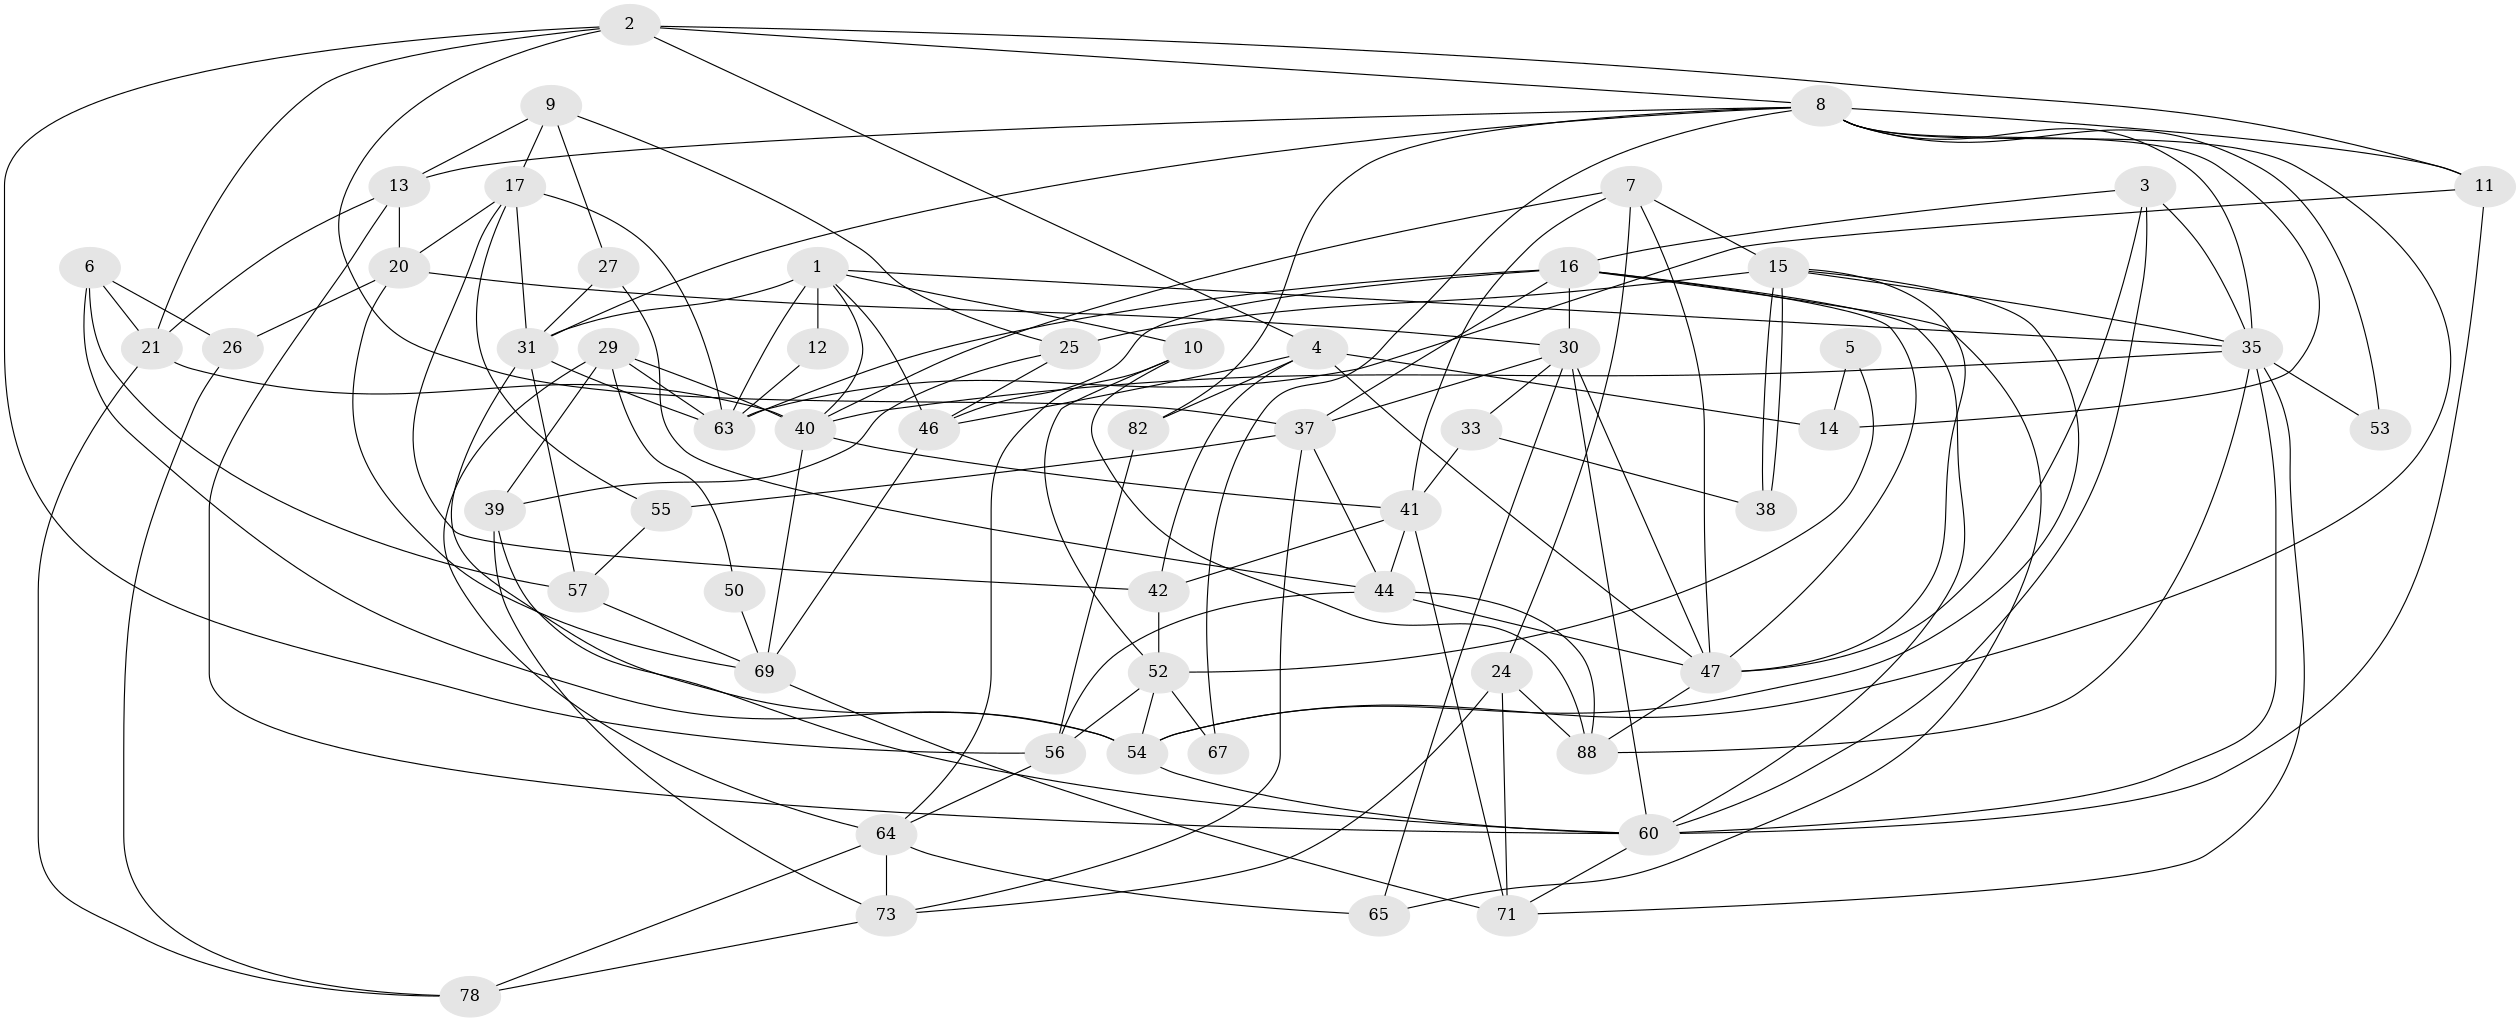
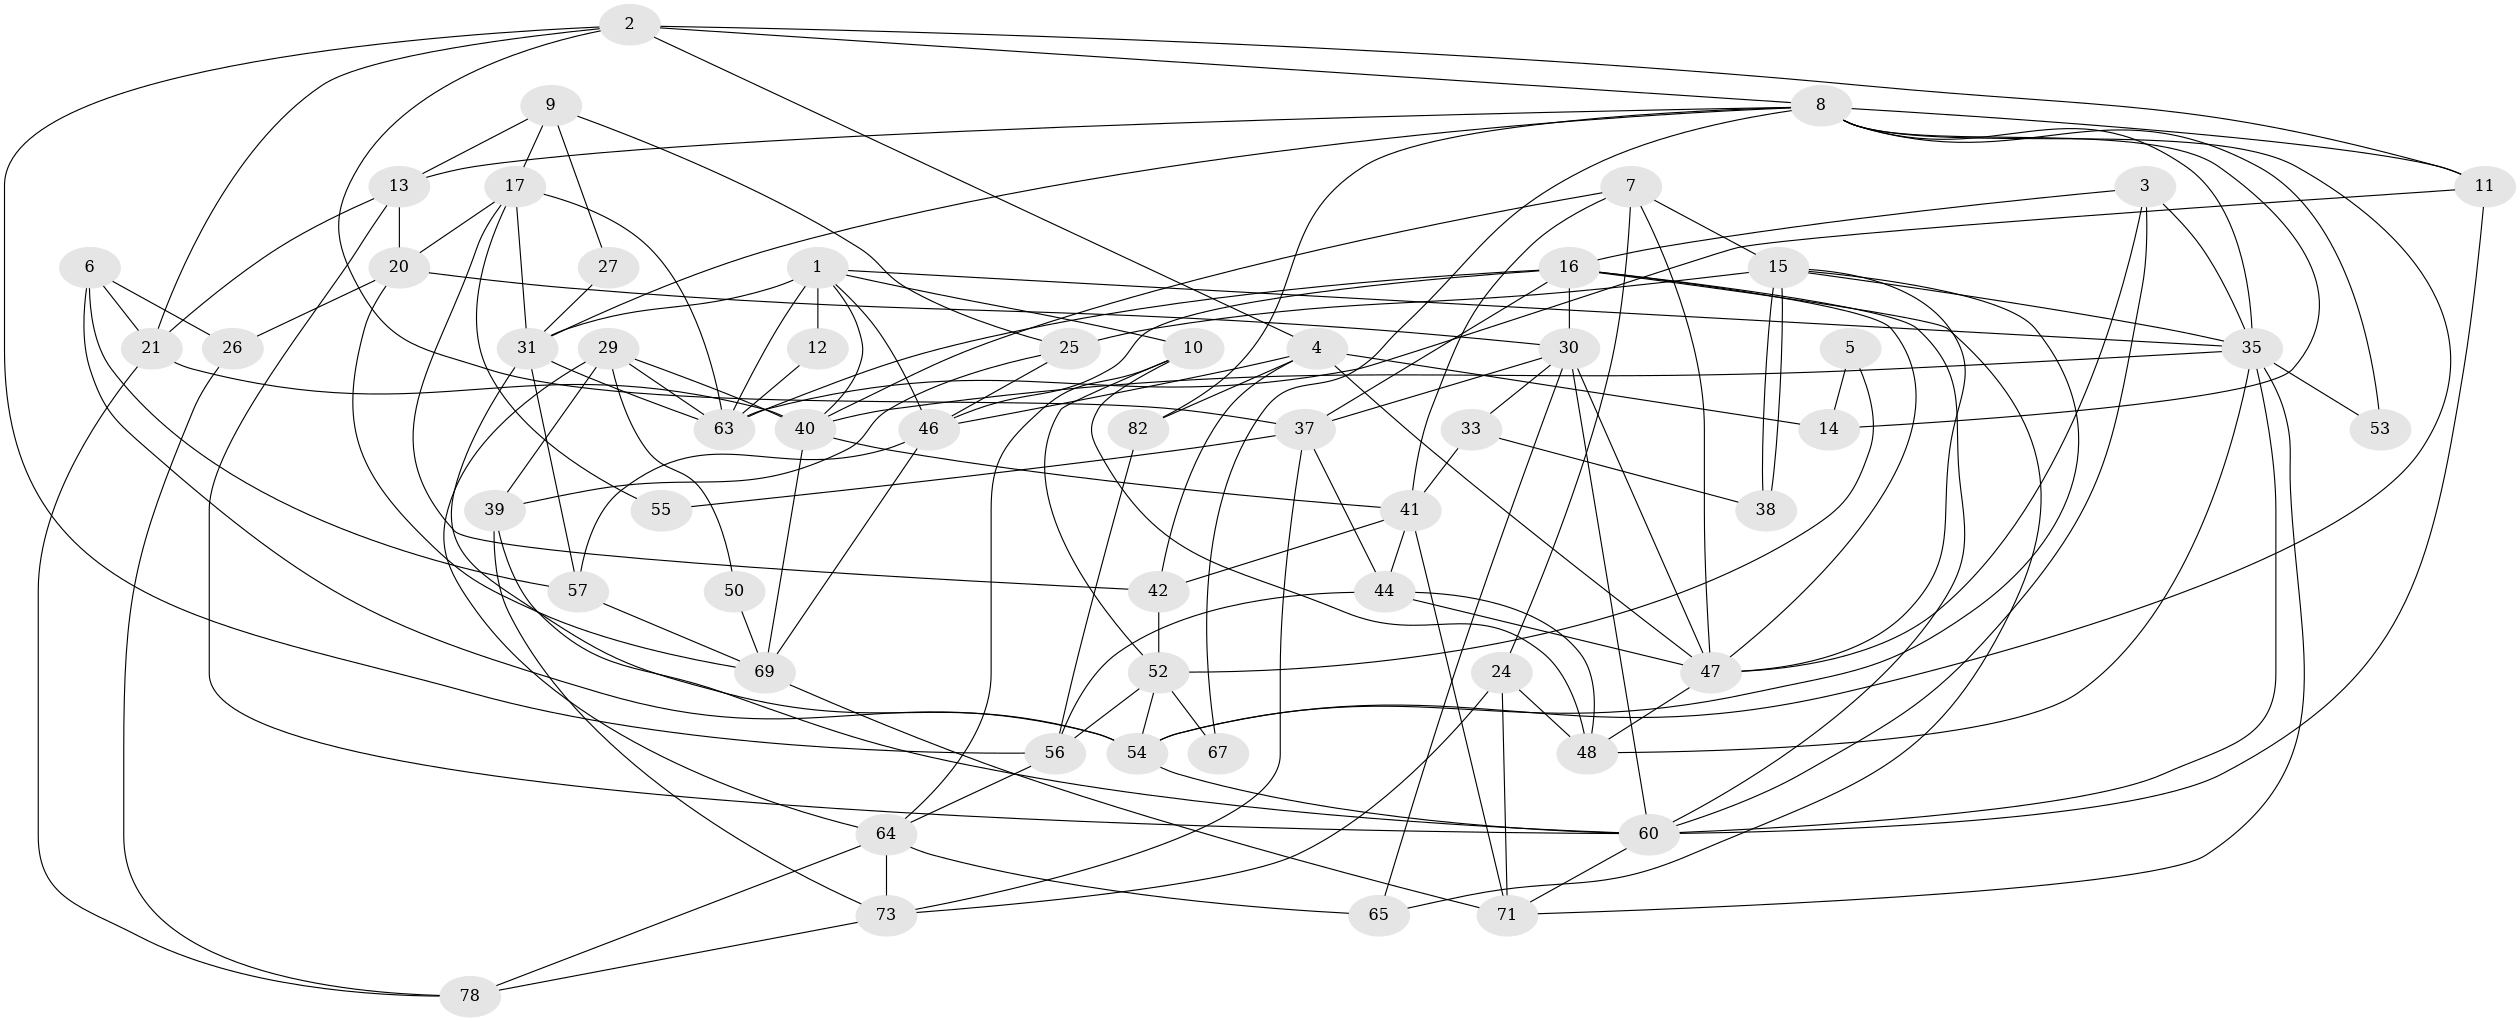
(928, 517) -> none
(622, 549) -> (714, 454)
(1587, 754) -> (1587, 754)
